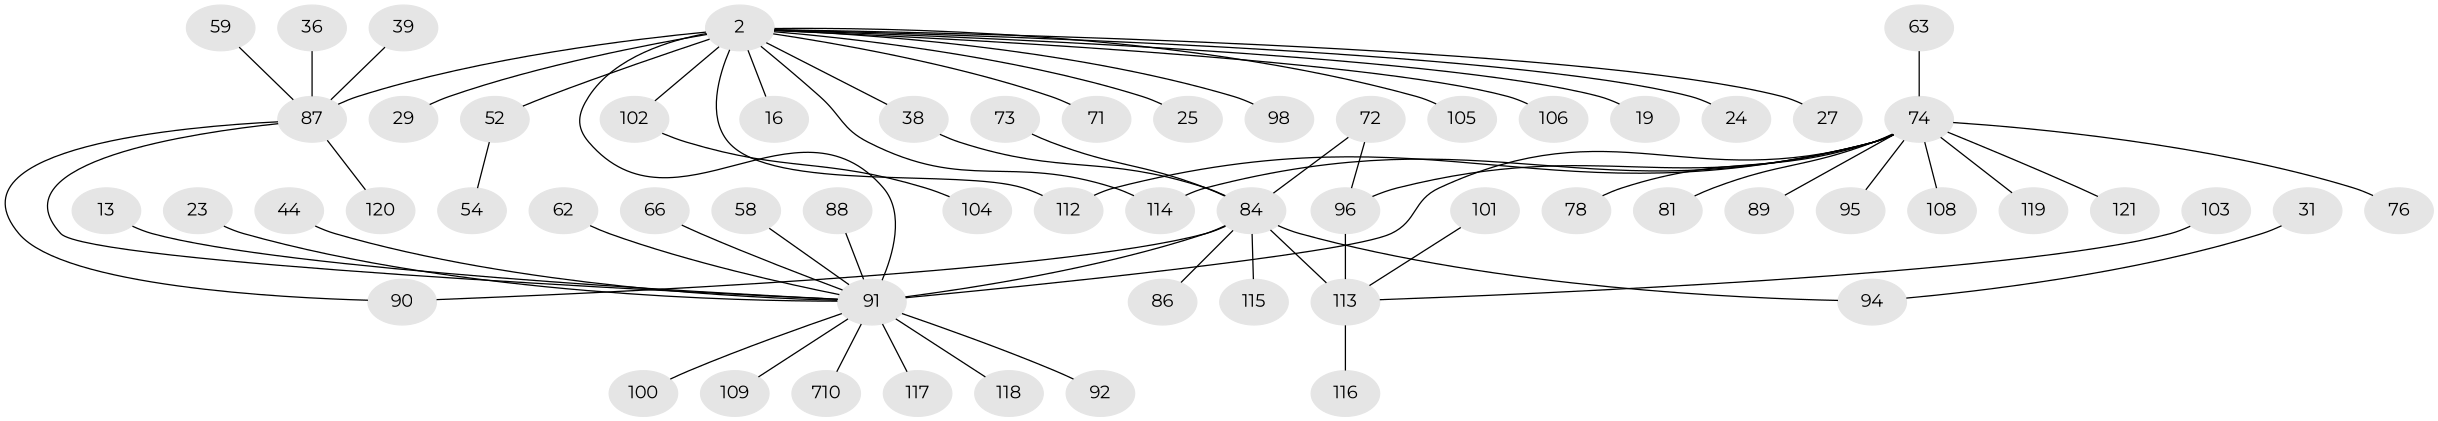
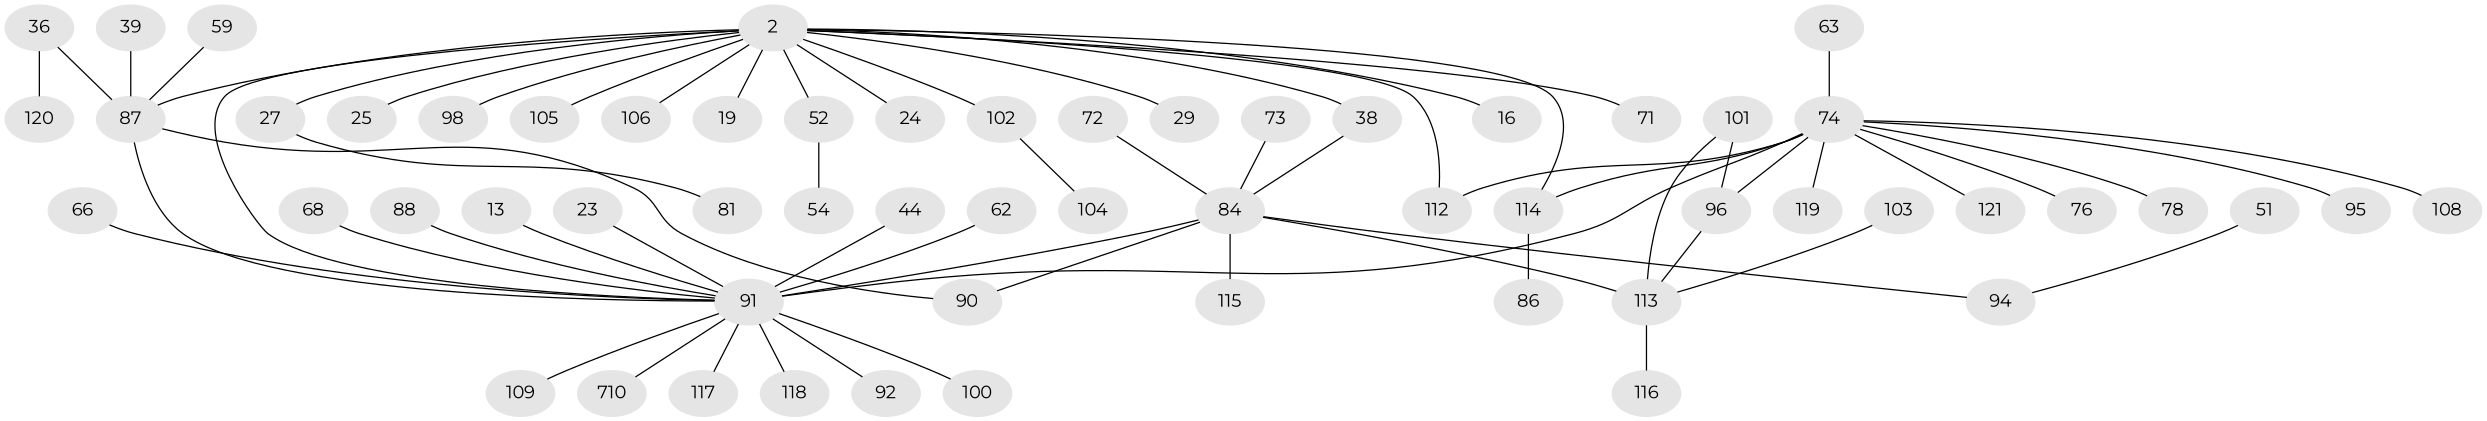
(346, 165) -> (39, 74)
(1356, 171) -> (1725, 175)
(1763, 172) -> (498, 166)
(746, 211) -> (314, 211)
(1759, 211) -> none
(2308, 211) -> (2265, 211)
(1207, 256) -> (1528, 258)
